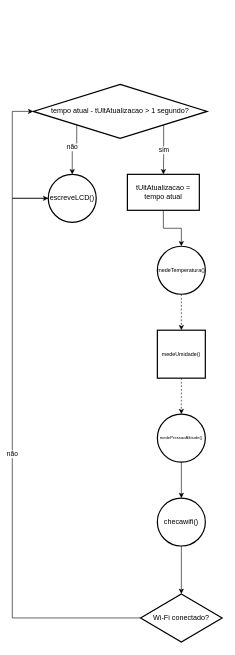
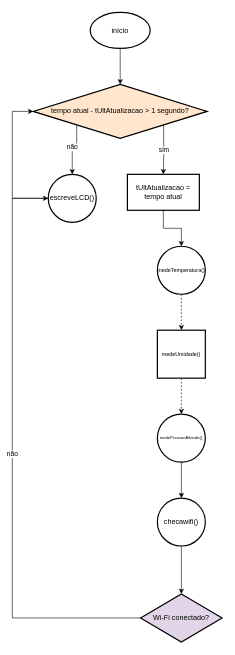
none -> (120, 30)
none -> (120, 78)
(120, 111) -> (120, 111)
(182, 618) -> (182, 618)
